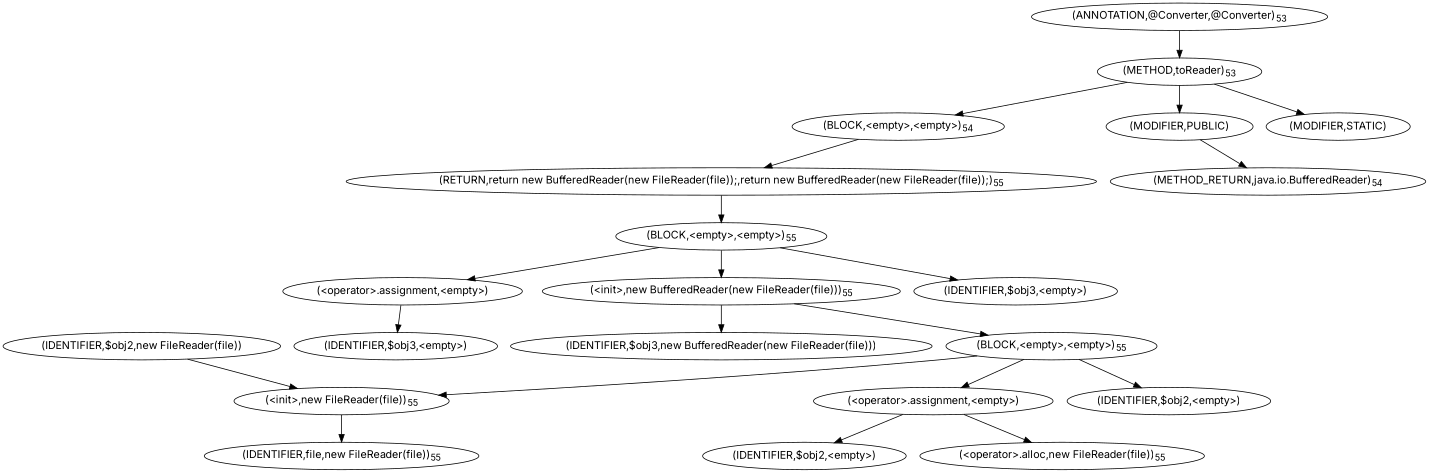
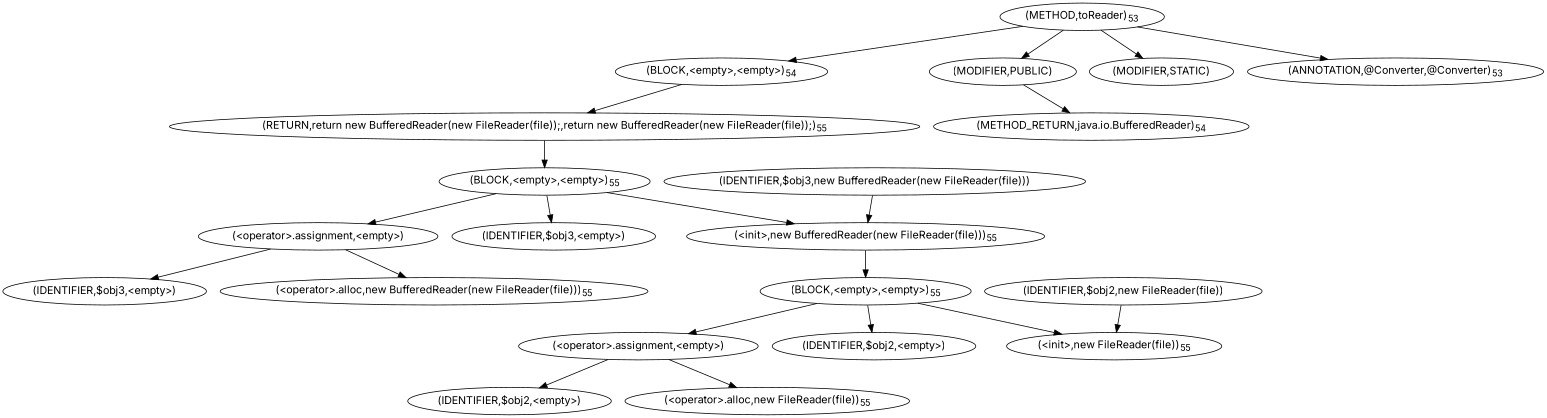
(1180, 40) -> (1229, 43)
none -> (434, 291)
(721, 315) -> (871, 205)
(342, 456) -> none
